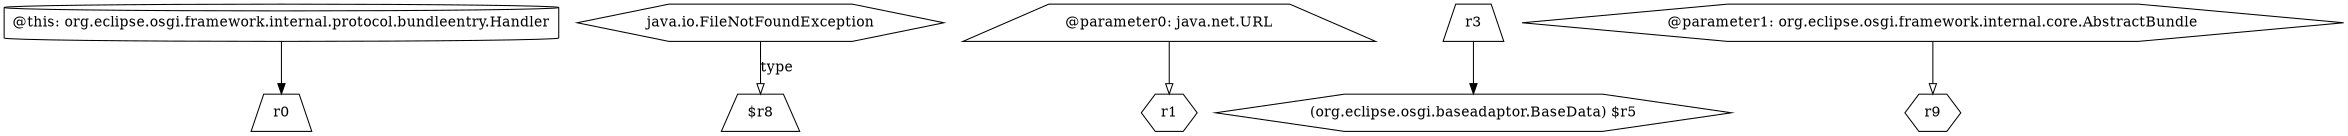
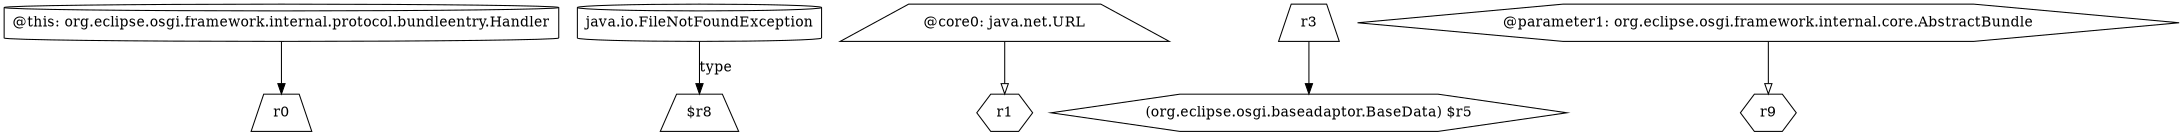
(761, 23) -> (699, 23)
(1169, 23) -> (1005, 23)
(761, 63) -> (699, 63)
